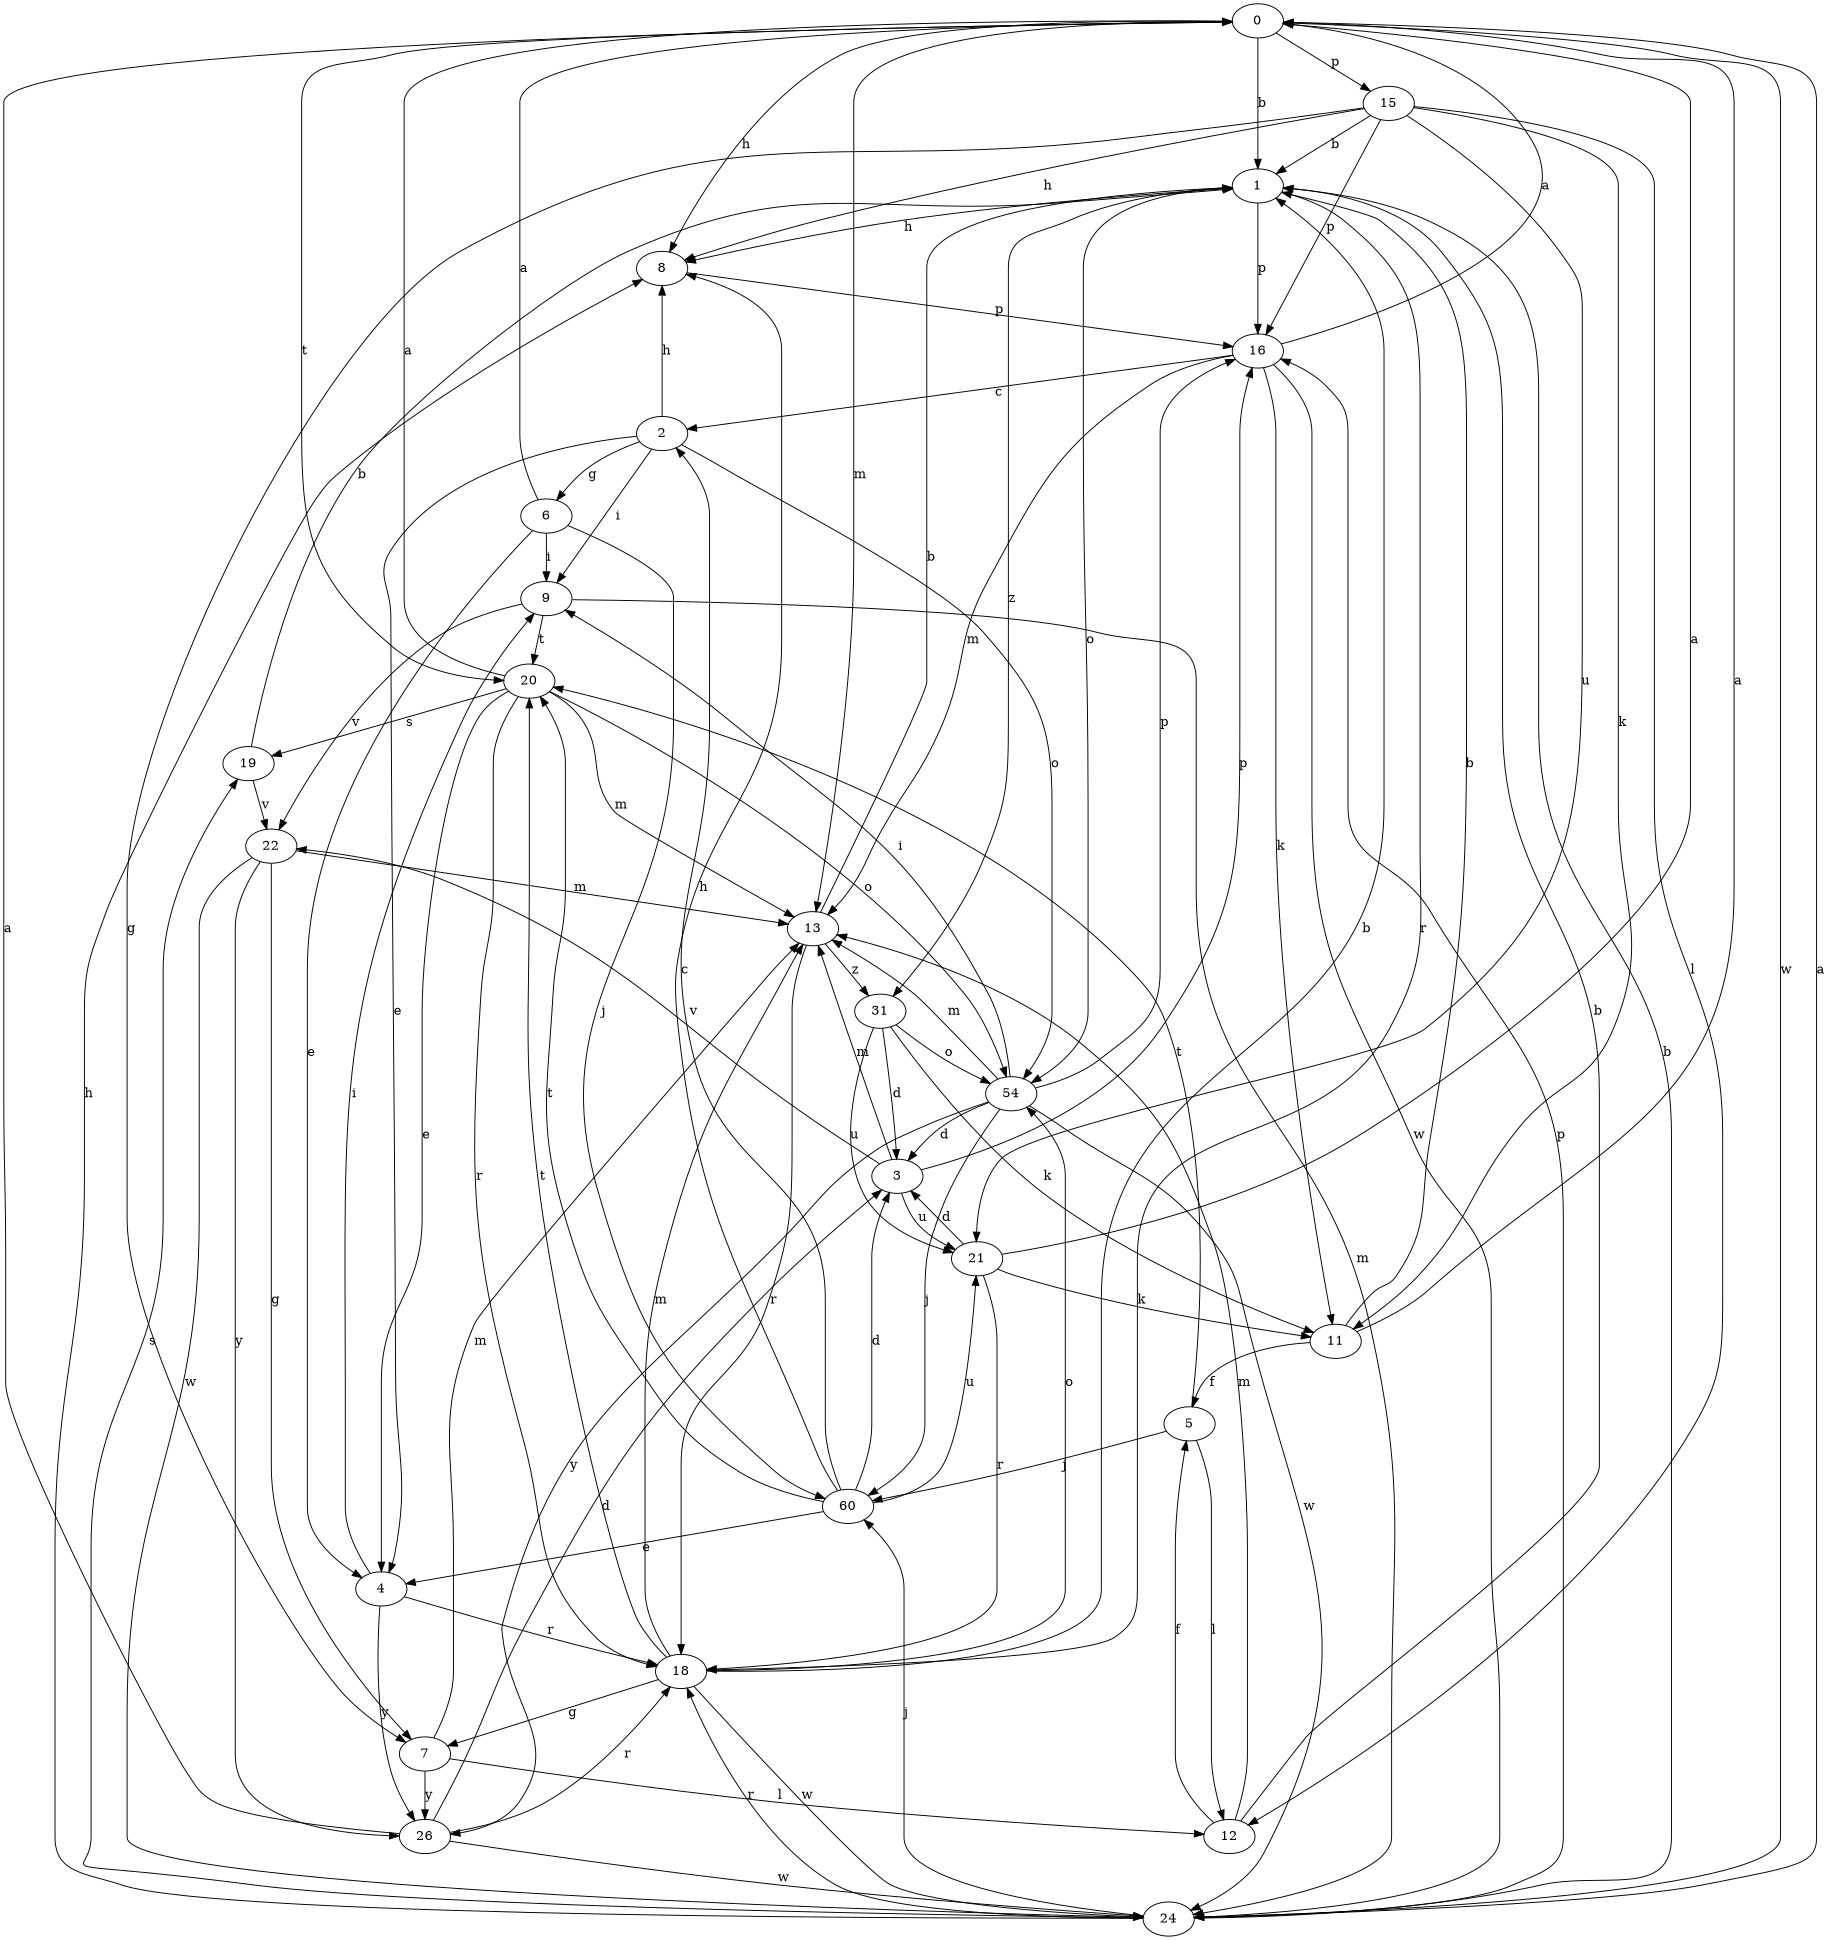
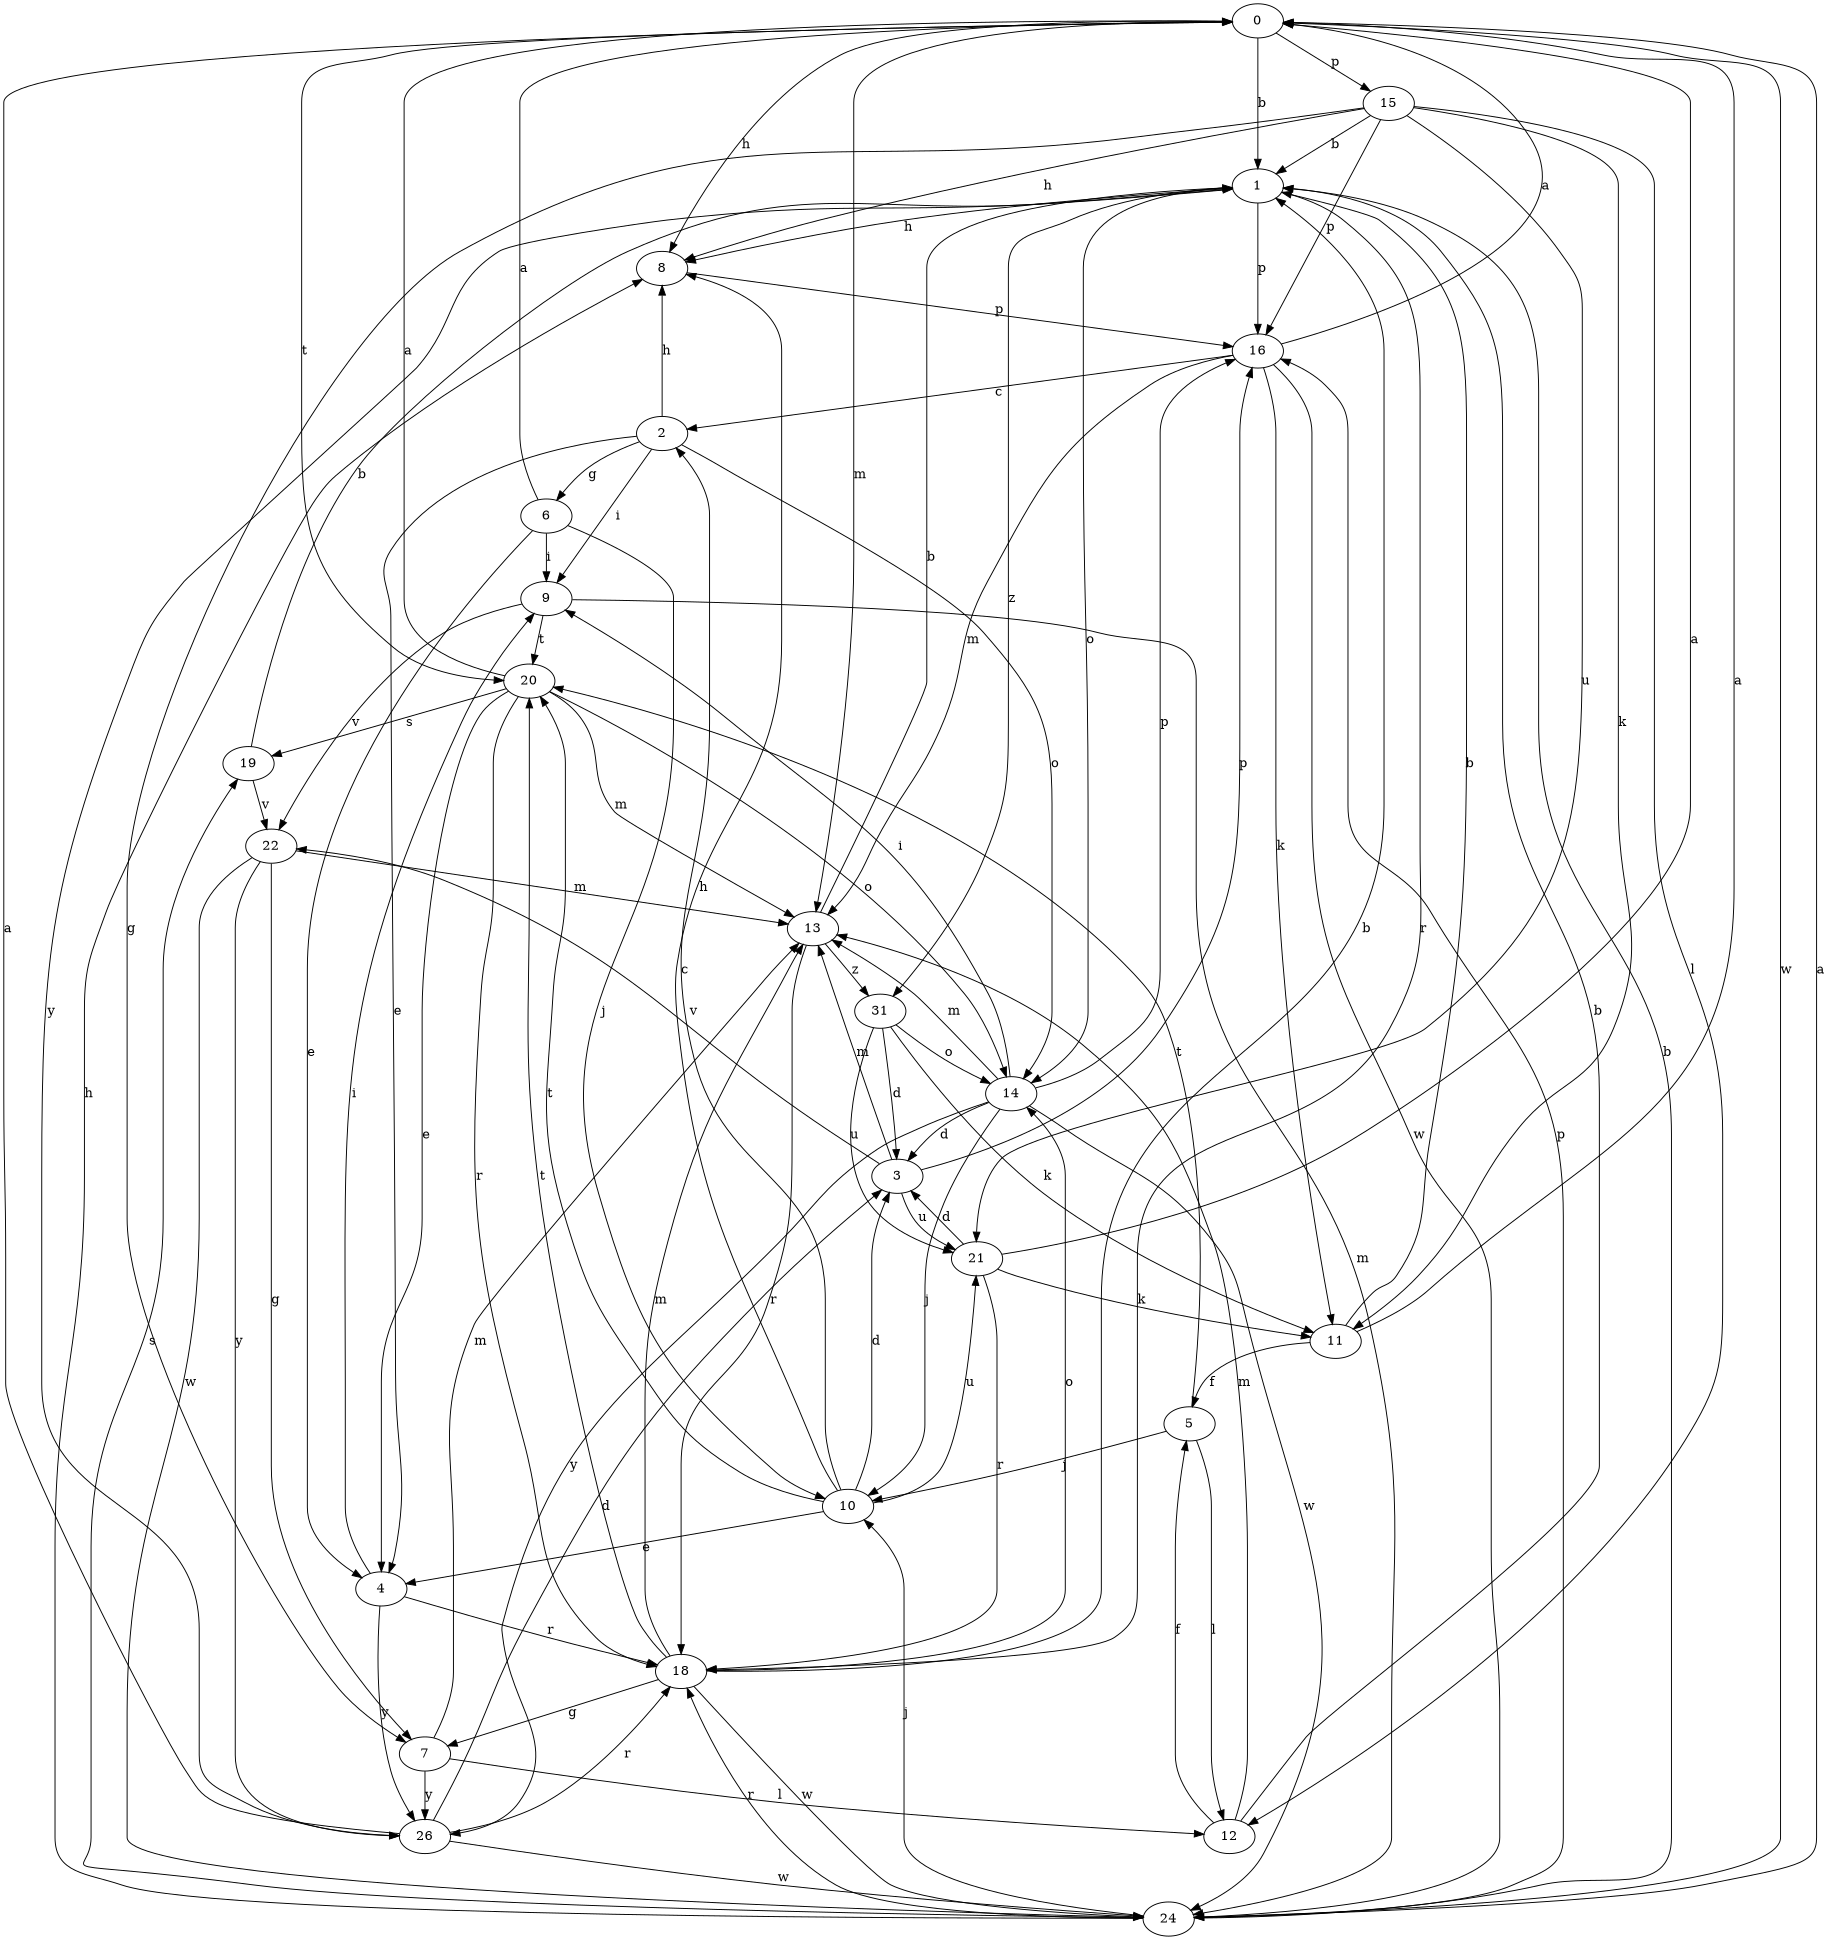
none -> (118, 705)
(1011, 1094) -> (1011, 1094)
(848, 1506) -> (848, 1506)
